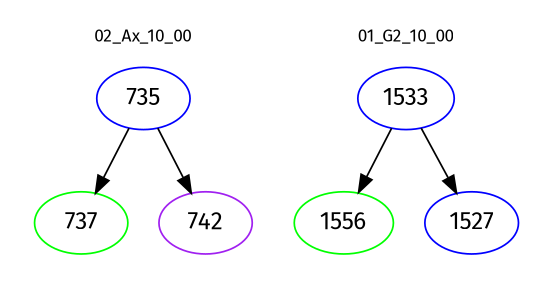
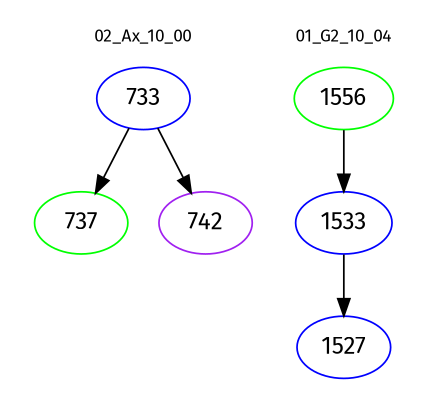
(406, 37) -> (344, 37)
(143, 98) -> (143, 98)
(379, 153) -> (344, 152)
